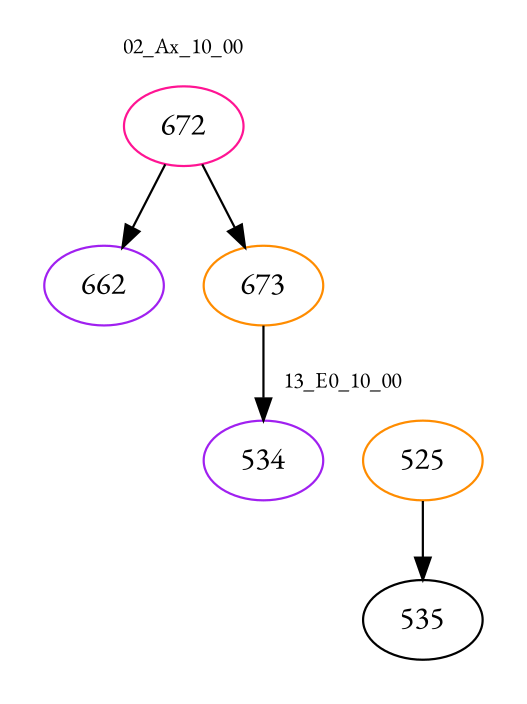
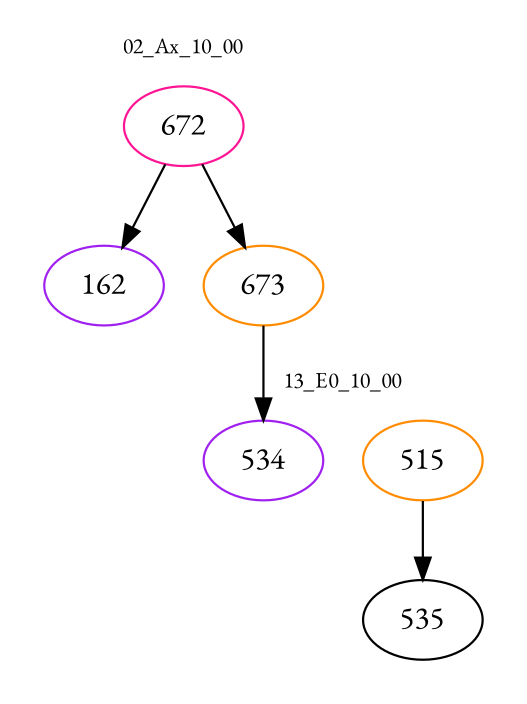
(104, 286) -> (104, 286)
(423, 460) -> (423, 460)
